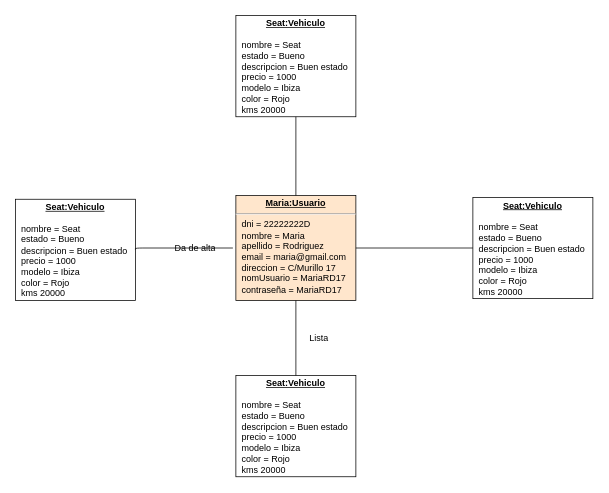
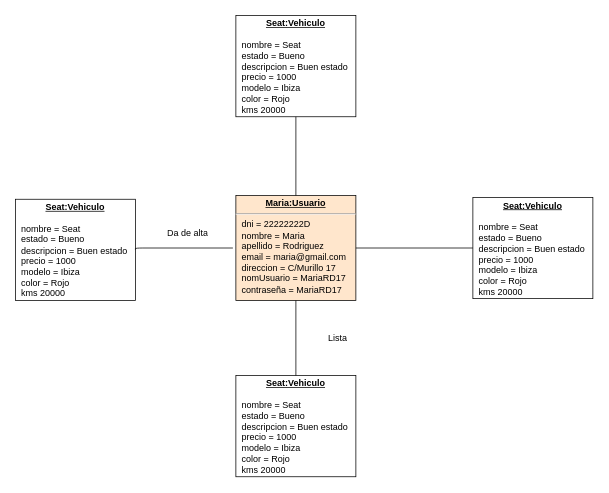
(195, 248) -> (188, 233)
(319, 338) -> (338, 338)
